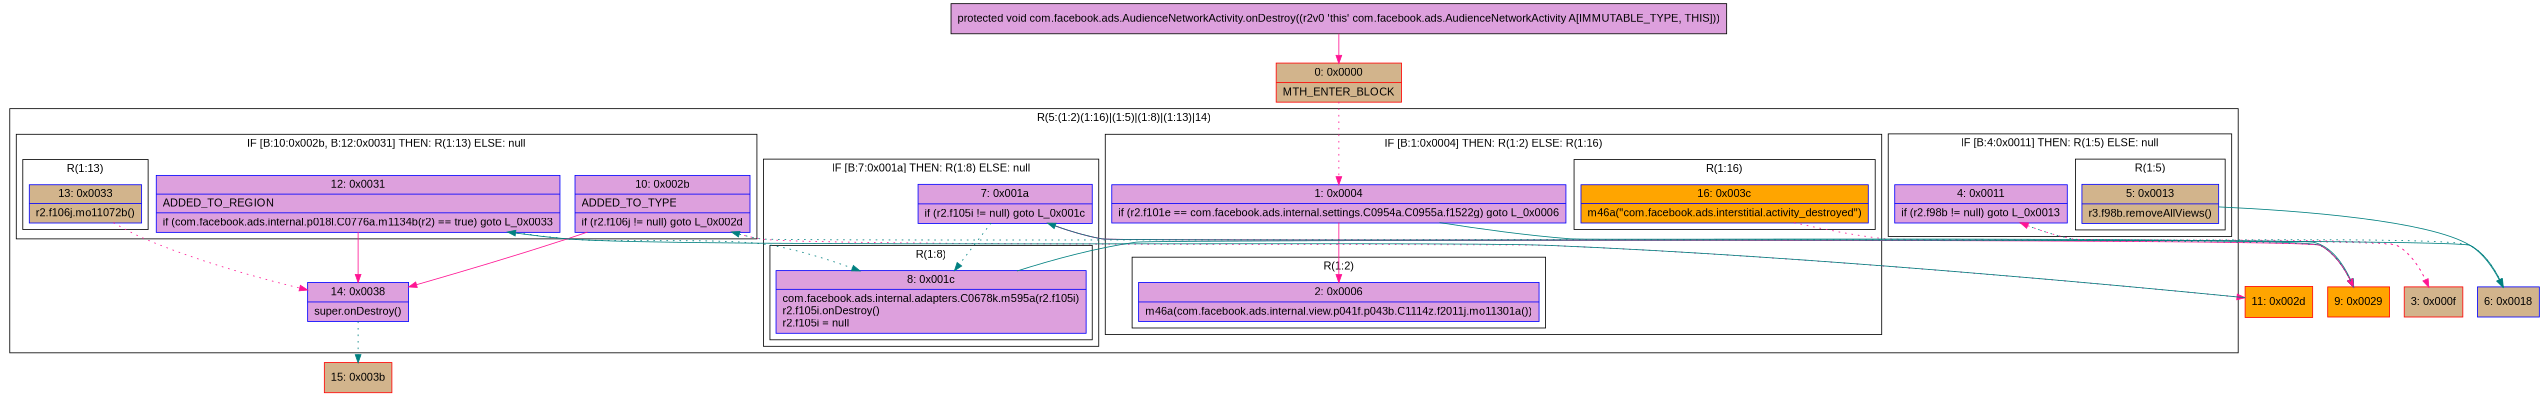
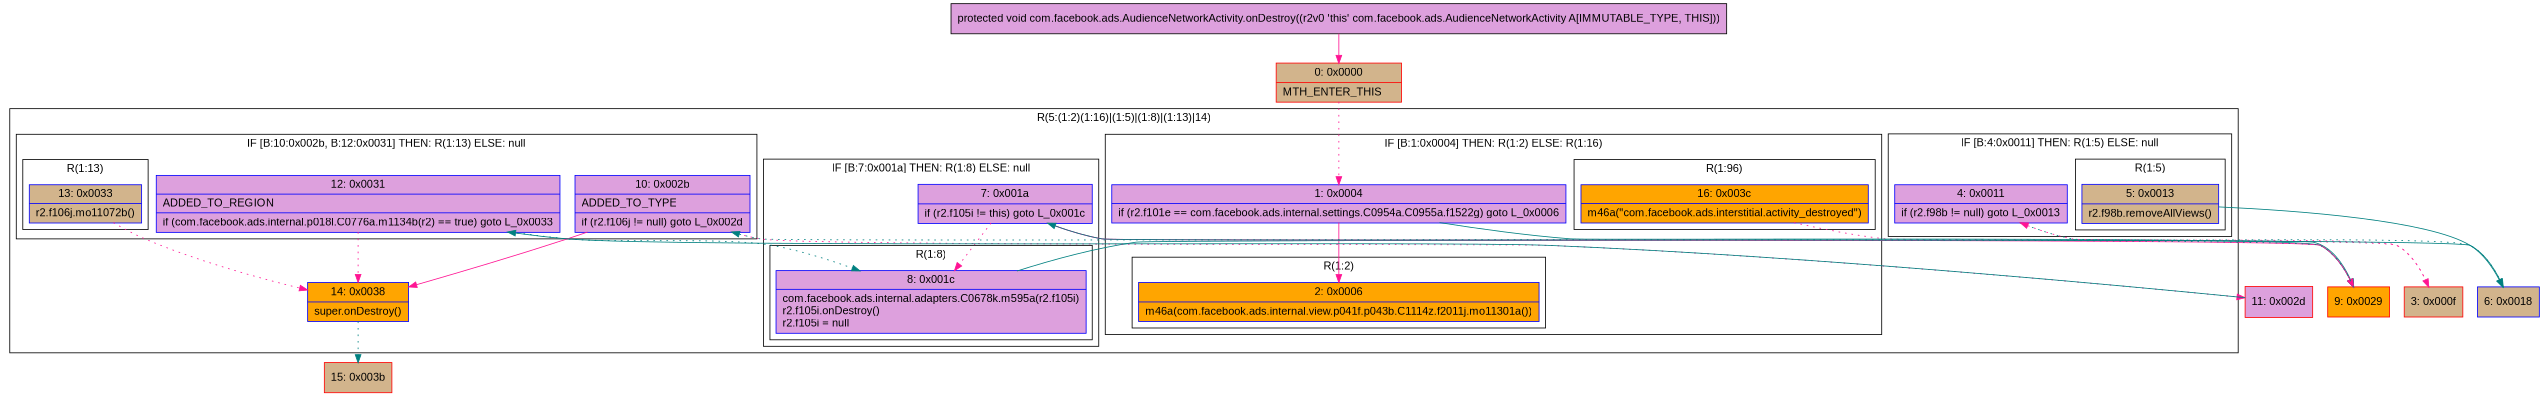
(1339, 92) -> (1332, 92)
(1725, 169) -> (1725, 169)
(1005, 213) -> (1005, 213)
(2150, 213) -> (2150, 213)
(970, 251) -> (970, 251)
(358, 253) -> (358, 253)
(358, 302) -> (358, 302)
(1339, 302) -> (1339, 302)
(2279, 302) -> (2279, 302)
